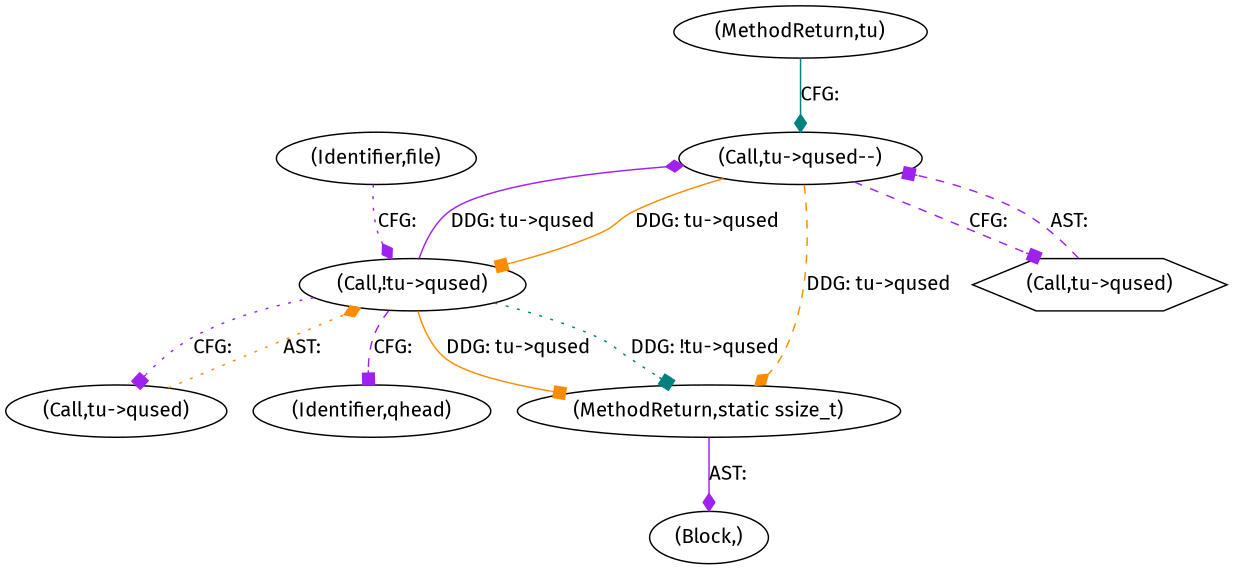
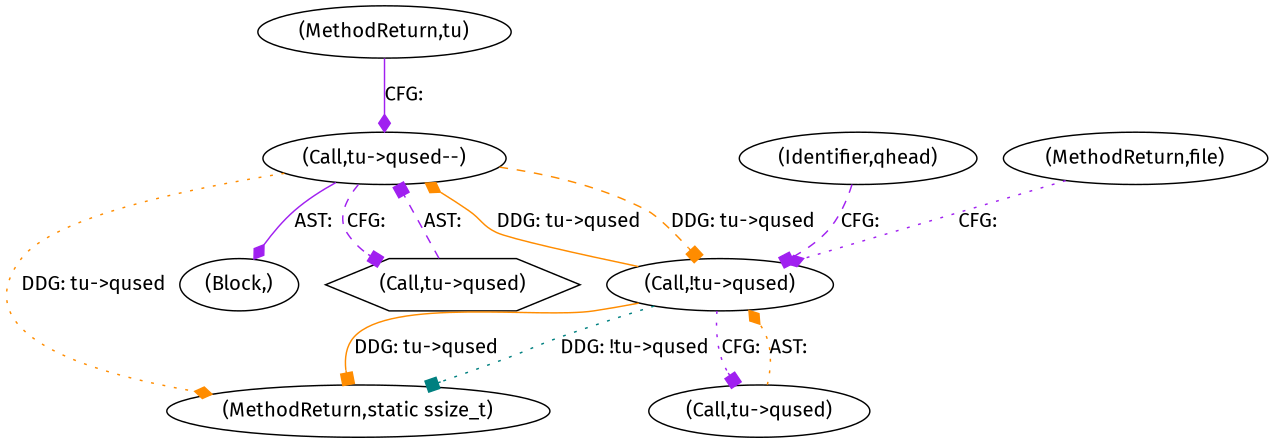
(801, 86) -> (385, 86)
(376, 158) -> (1136, 158)
(527, 185) -> (534, 243)
(617, 222) -> (602, 191)
(804, 283) -> (28, 253)
(373, 338) -> (831, 227)
(709, 466) -> (296, 209)
